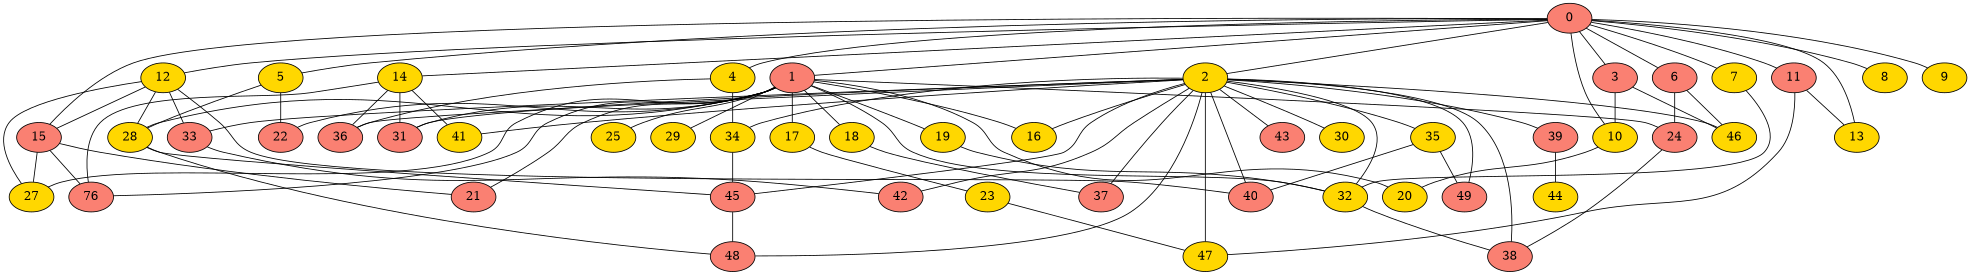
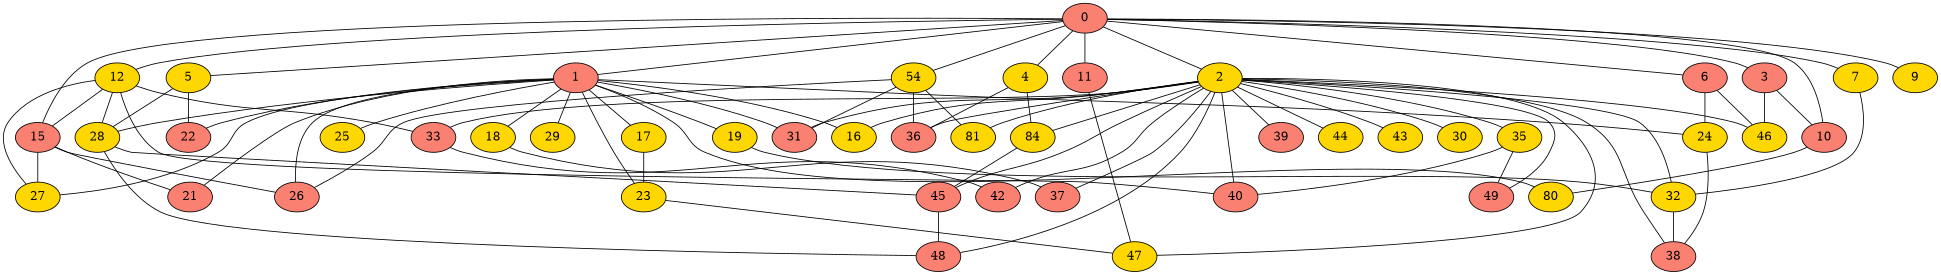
(400, 78) -> (914, 78)
(1885, 78) -> none
(460, 137) -> (973, 137)
(733, 137) -> (1033, 137)
(1282, 137) -> (1400, 137)
(1615, 137) -> (1824, 137)
(1675, 137) -> (1705, 137)
(1857, 137) -> none
(1555, 167) -> (1267, 101)
(1043, 173) -> (606, 139)
(91, 197) -> (297, 197)
(1405, 197) -> (1551, 197)
